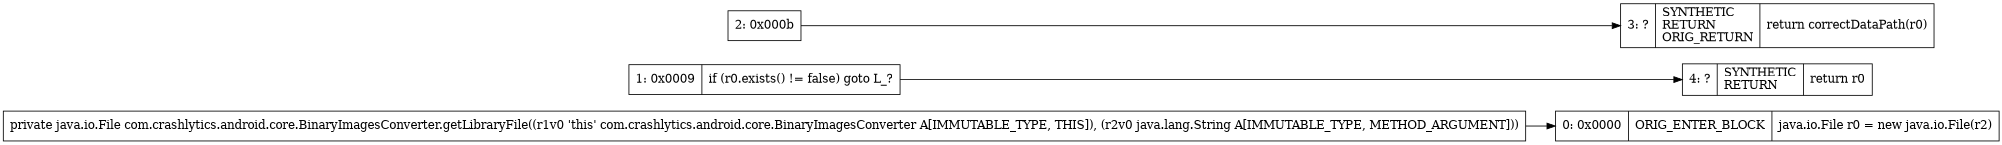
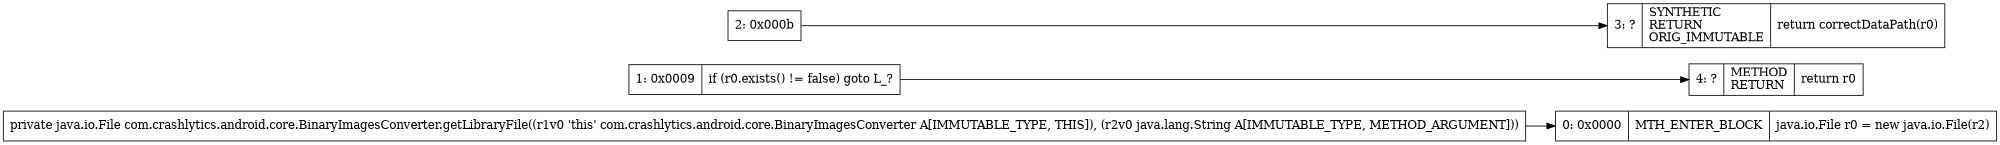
(1708, 38) -> (1706, 38)
(1760, 73) -> (1759, 73)
(1700, 126) -> (1699, 126)
